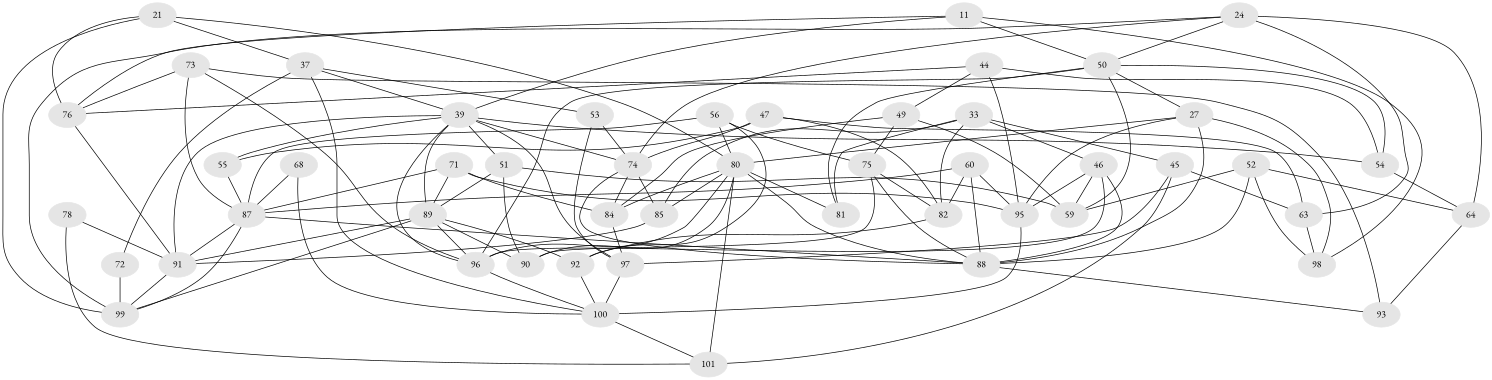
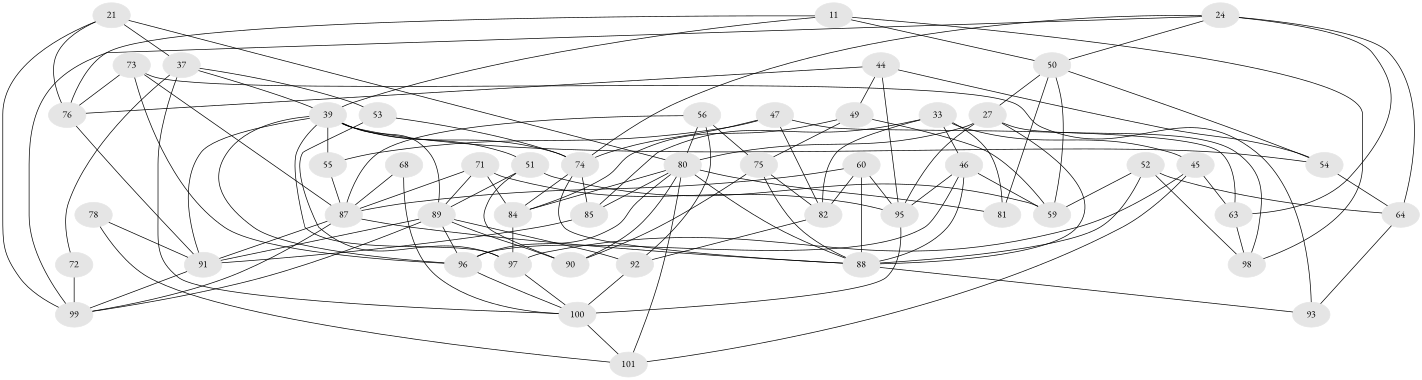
(669, 87) -> none
